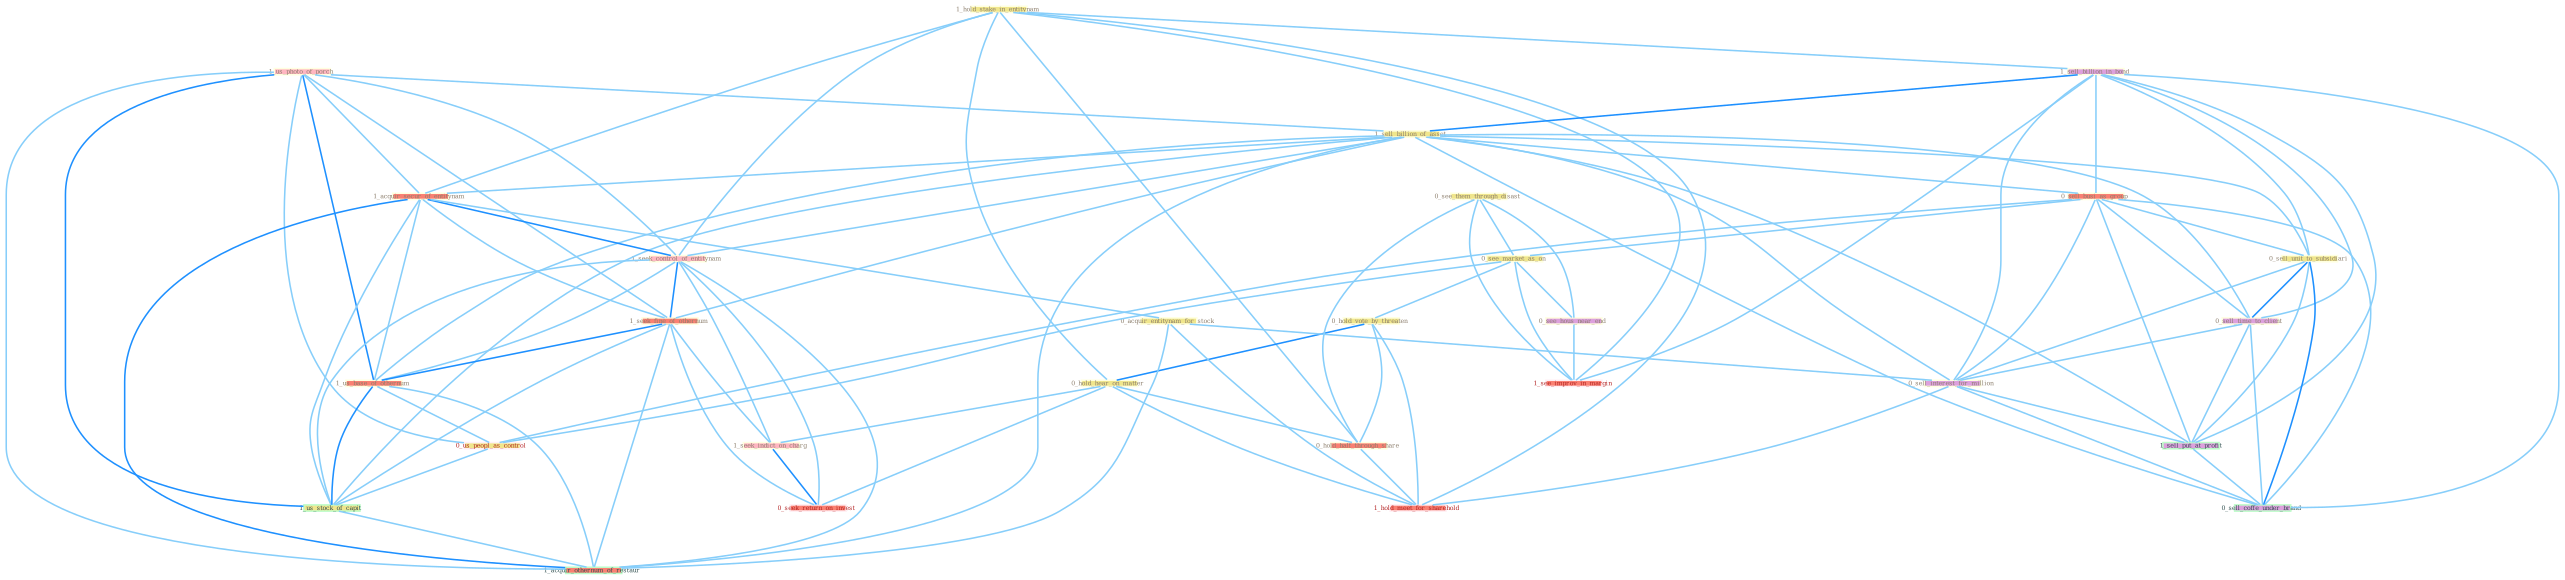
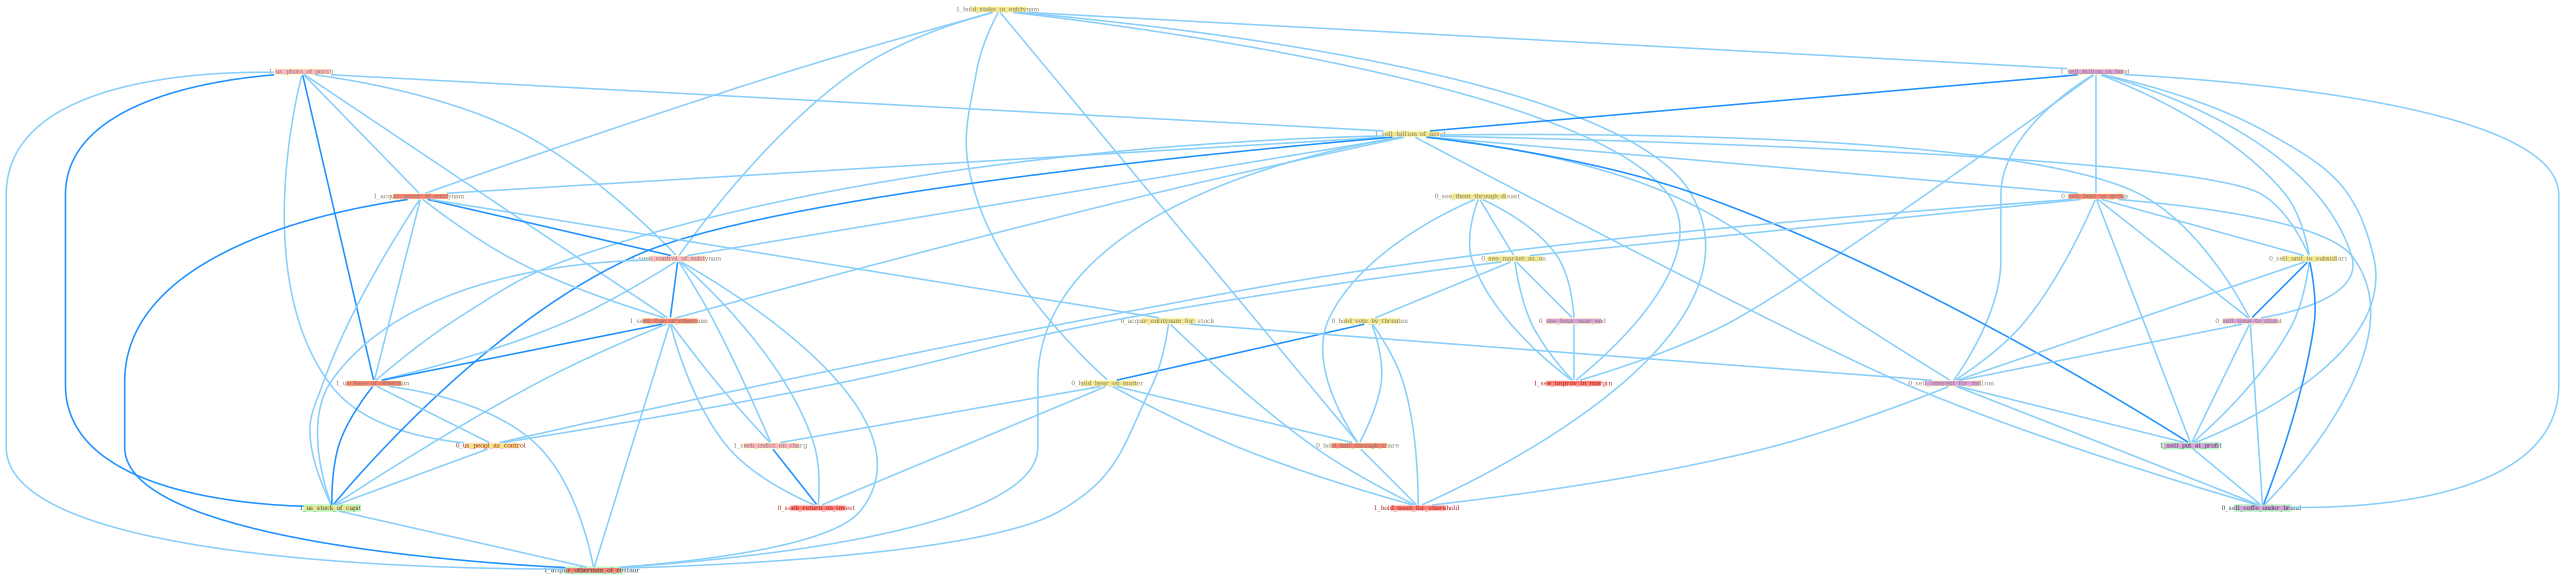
(816, 208) -> (816, 208)
(1824, 246) -> (1824, 246)
